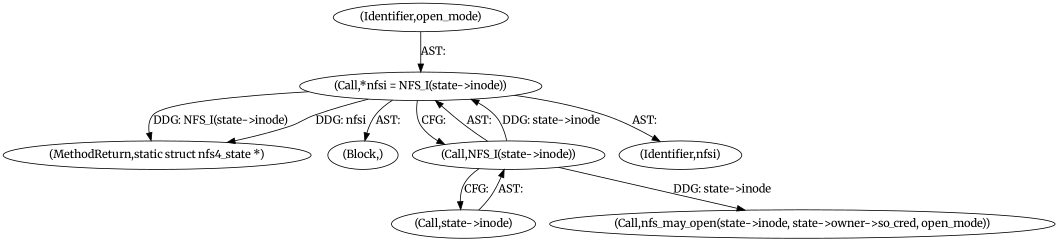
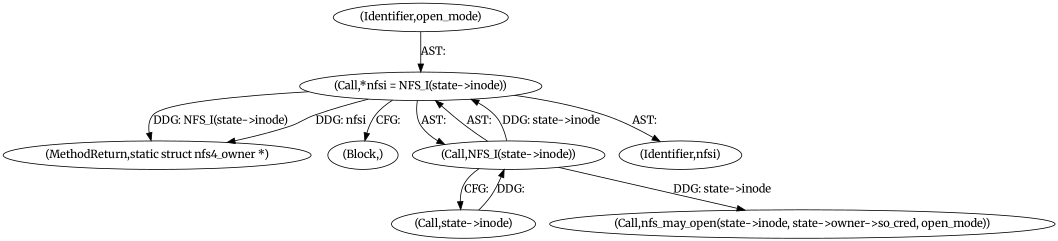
(390, 121) -> (390, 121)
(435, 121) -> (435, 121)
(157, 155) -> (157, 155)
(512, 190) -> (512, 190)
